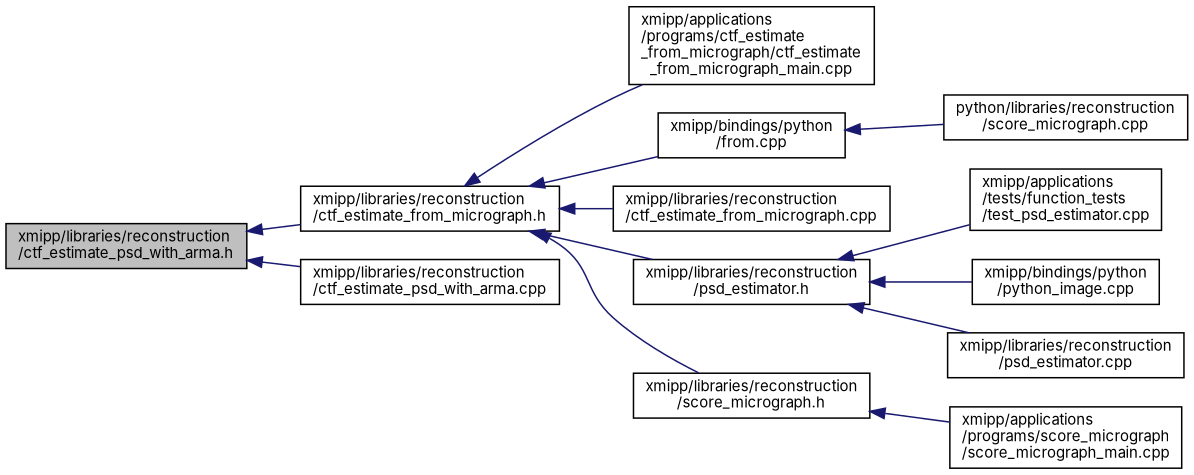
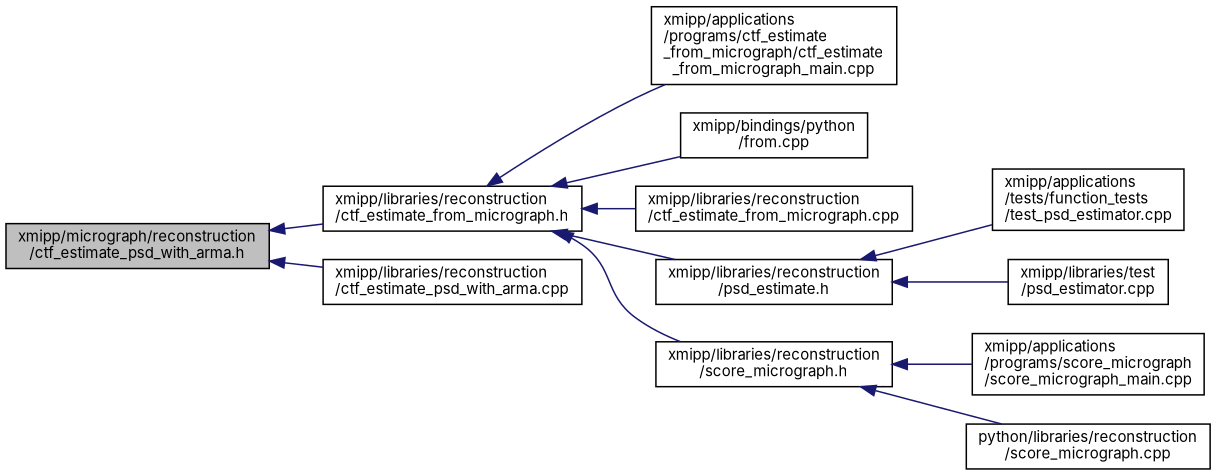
(902, 127) -> (939, 407)
(126, 246) -> (138, 246)
(752, 282) -> (774, 282)
(1066, 282) -> none
(1066, 355) -> (1088, 282)
